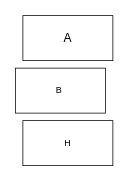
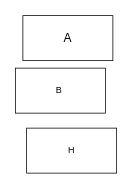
(68, 143) -> (72, 150)
